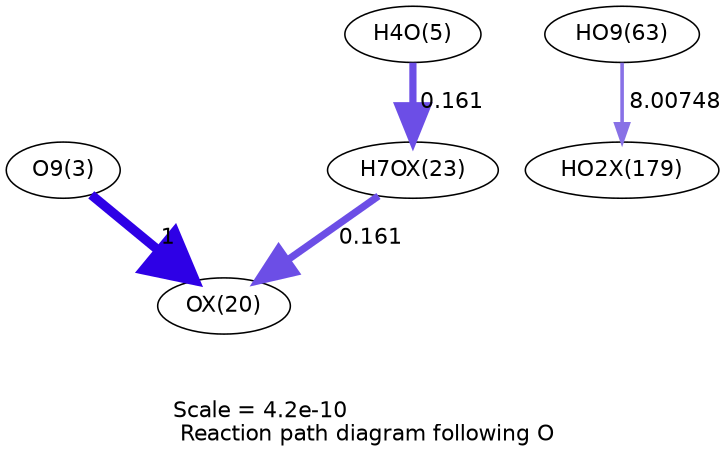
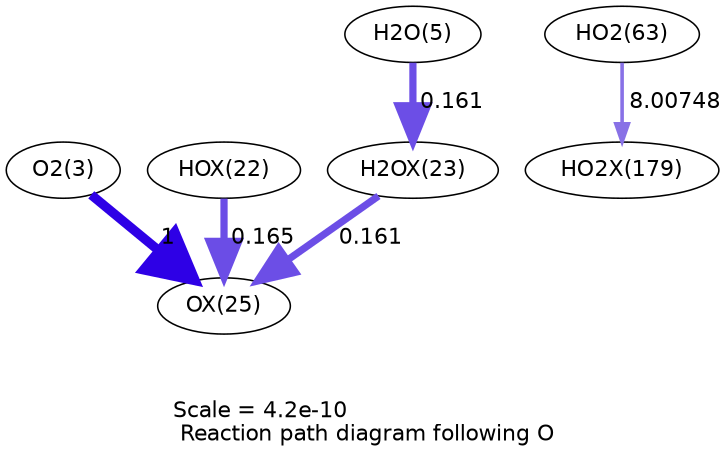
(413, 34) -> (413, 34)
(622, 34) -> (622, 34)
(63, 170) -> (63, 170)
none -> (224, 170)
(413, 170) -> (413, 170)
(224, 306) -> (224, 306)
